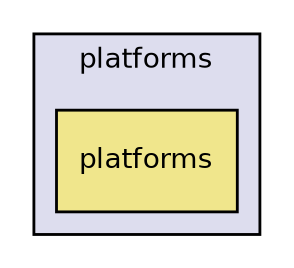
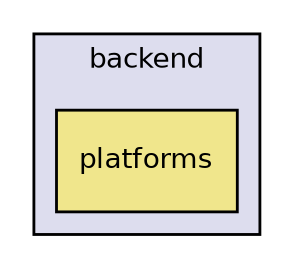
(147, 61) -> (147, 61)
